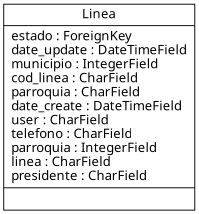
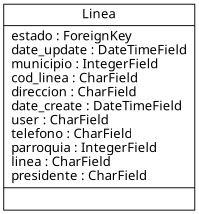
(76, 92) -> (74, 92)
